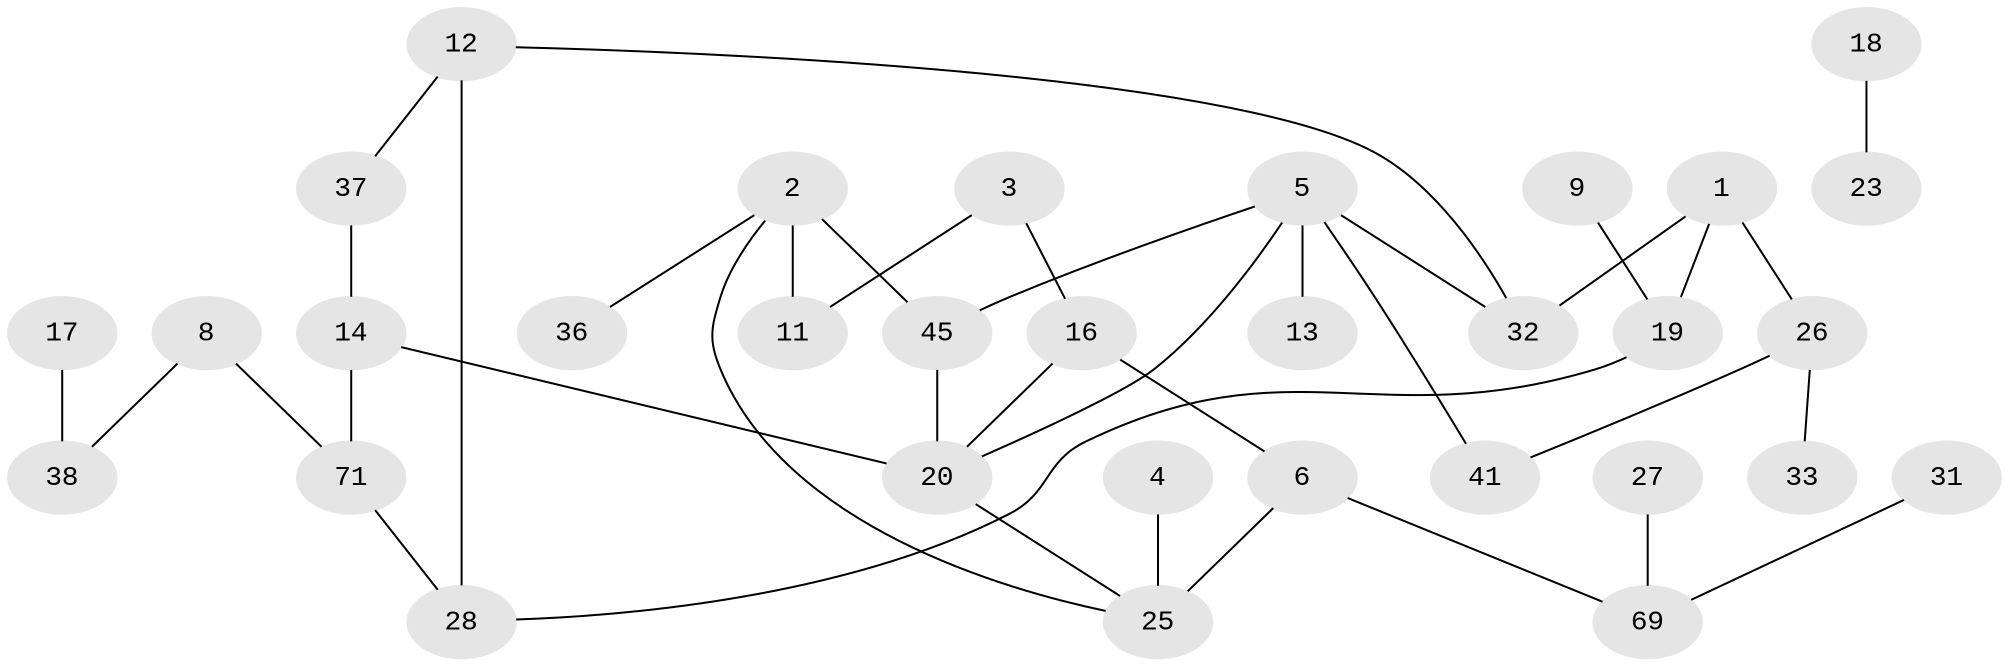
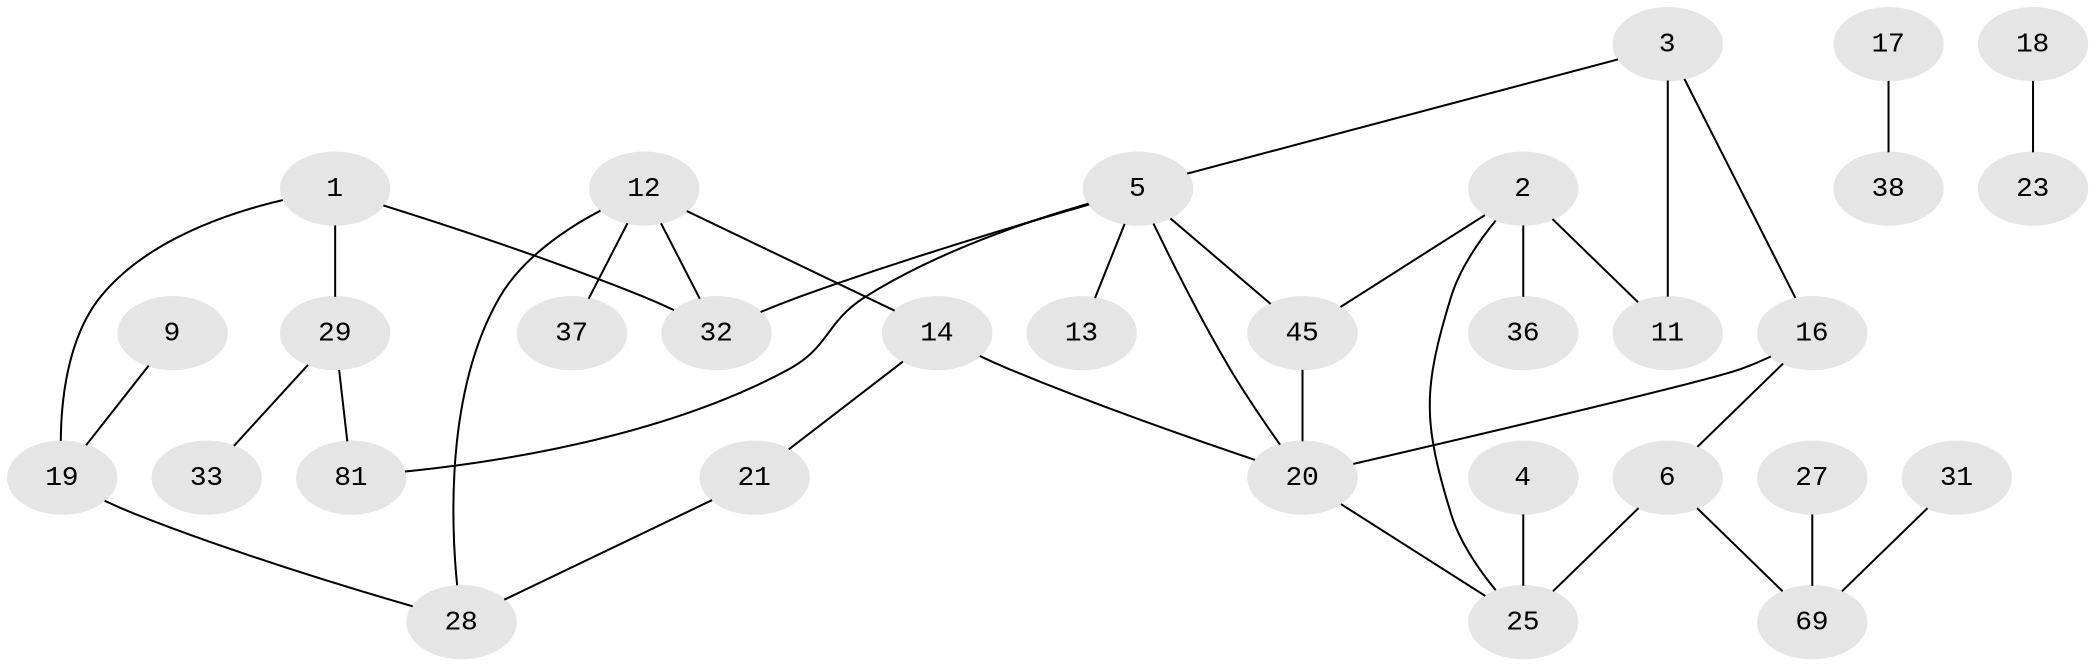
none -> (1403, 116)
(351, 261) -> (791, 261)
(207, 333) -> none
(1812, 333) -> (335, 333)
(351, 478) -> (755, 478)
(1485, 478) -> (351, 478)
